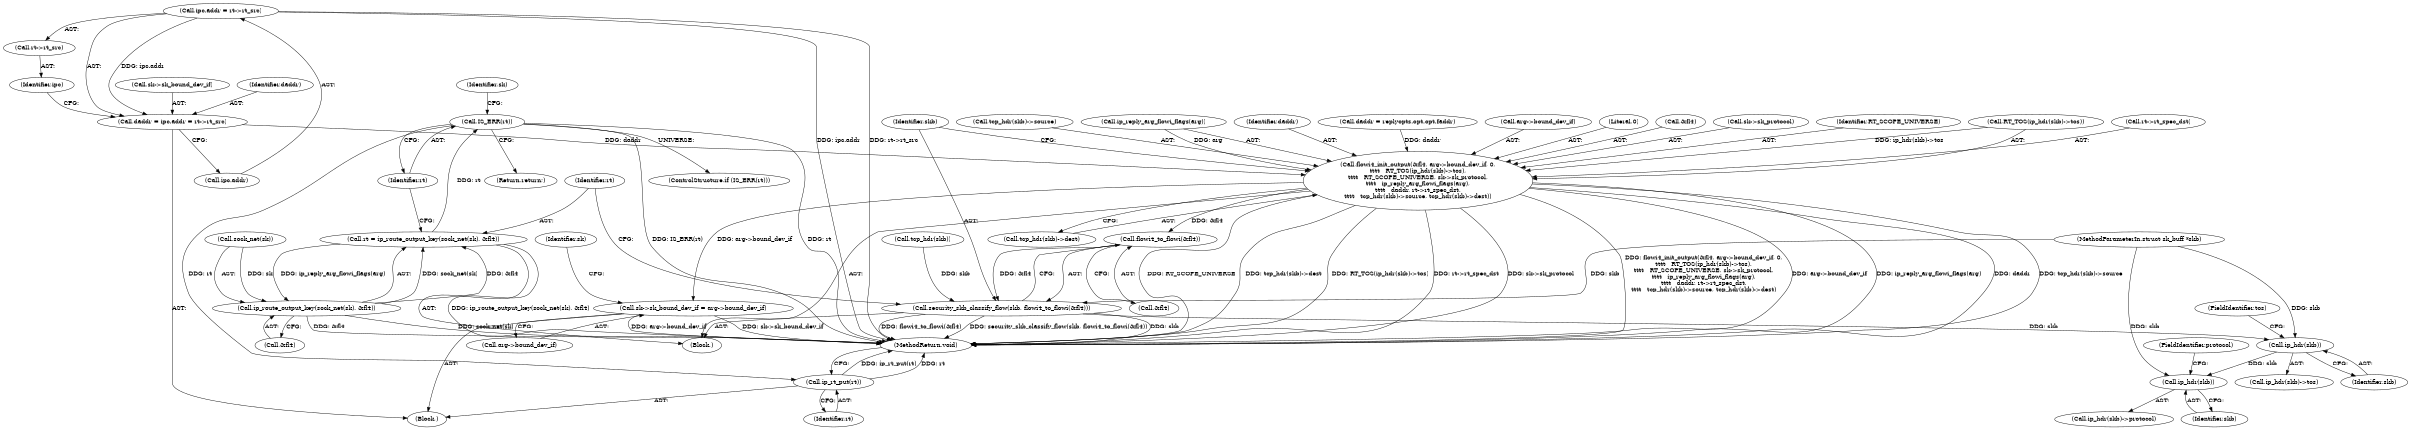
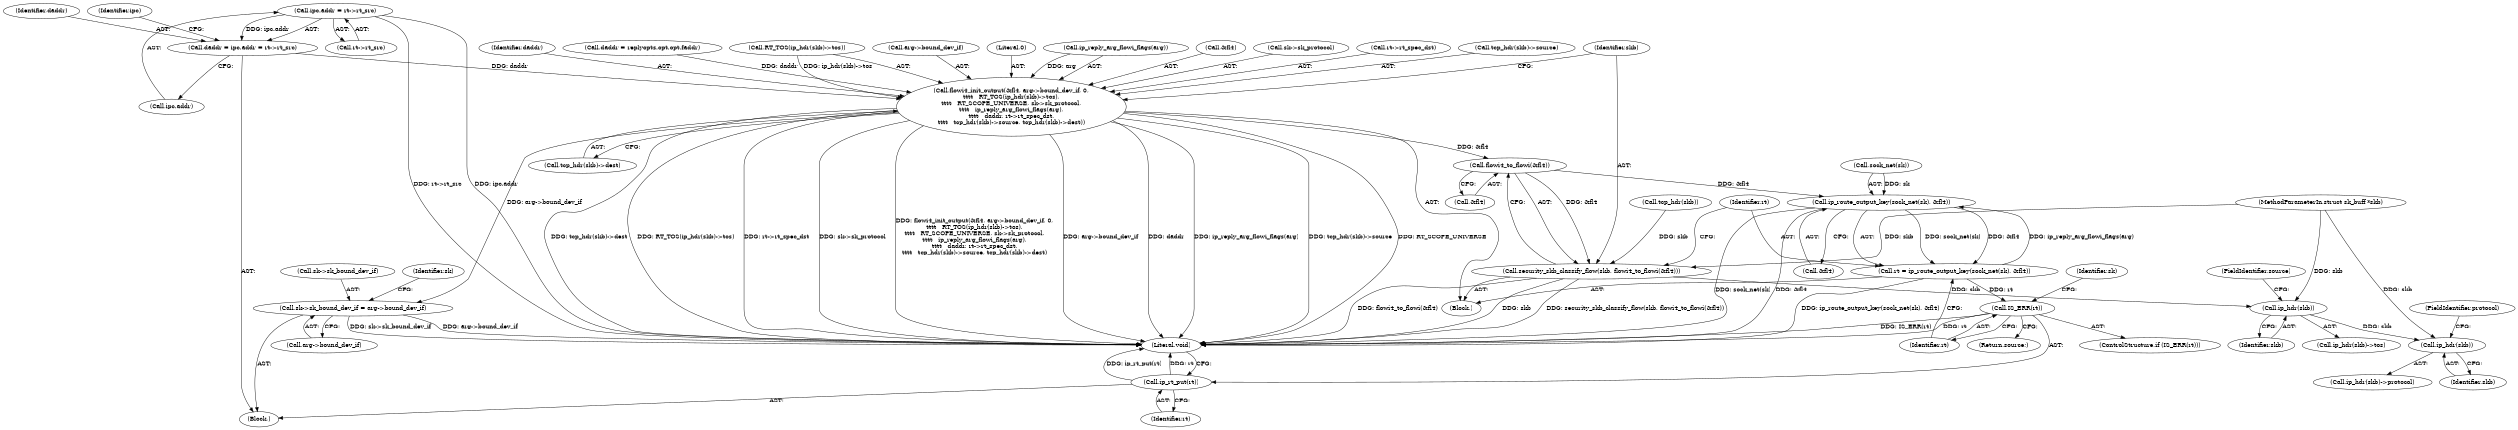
(40, 64) -> (354, 30)
(172, 101) -> (345, 288)
(1888, 122) -> none
(677, 140) -> (2099, 327)
(521, 181) -> (2004, 345)
none -> (1687, 183)
(200, 274) -> (2057, 345)
(2237, 308) -> (2256, 271)
(926, 345) -> (1171, 345)
